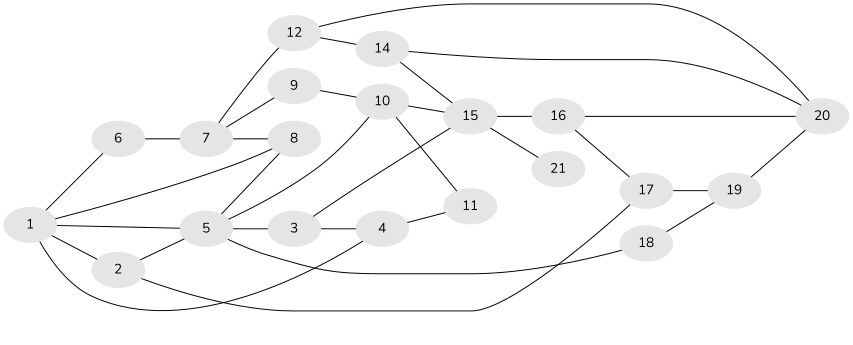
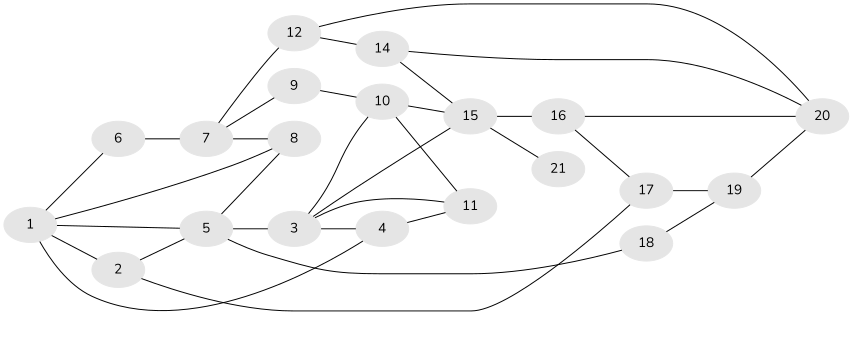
(305, 177) -> (338, 165)
none -> (378, 199)
